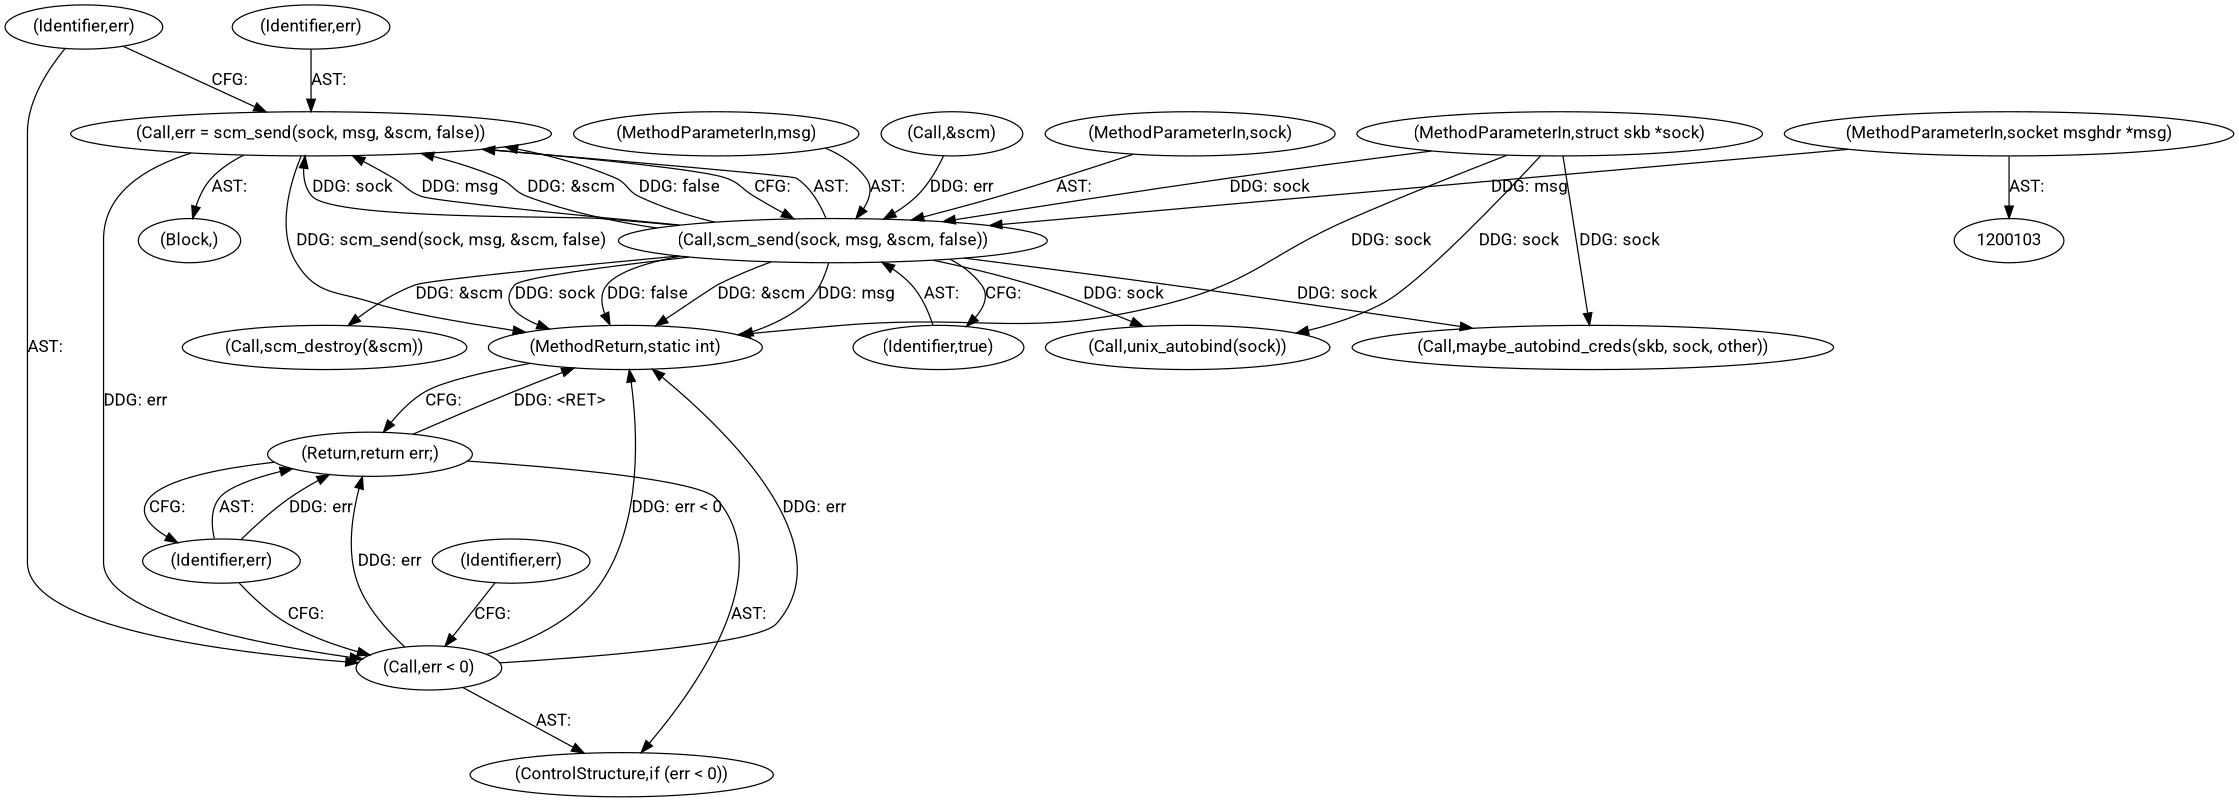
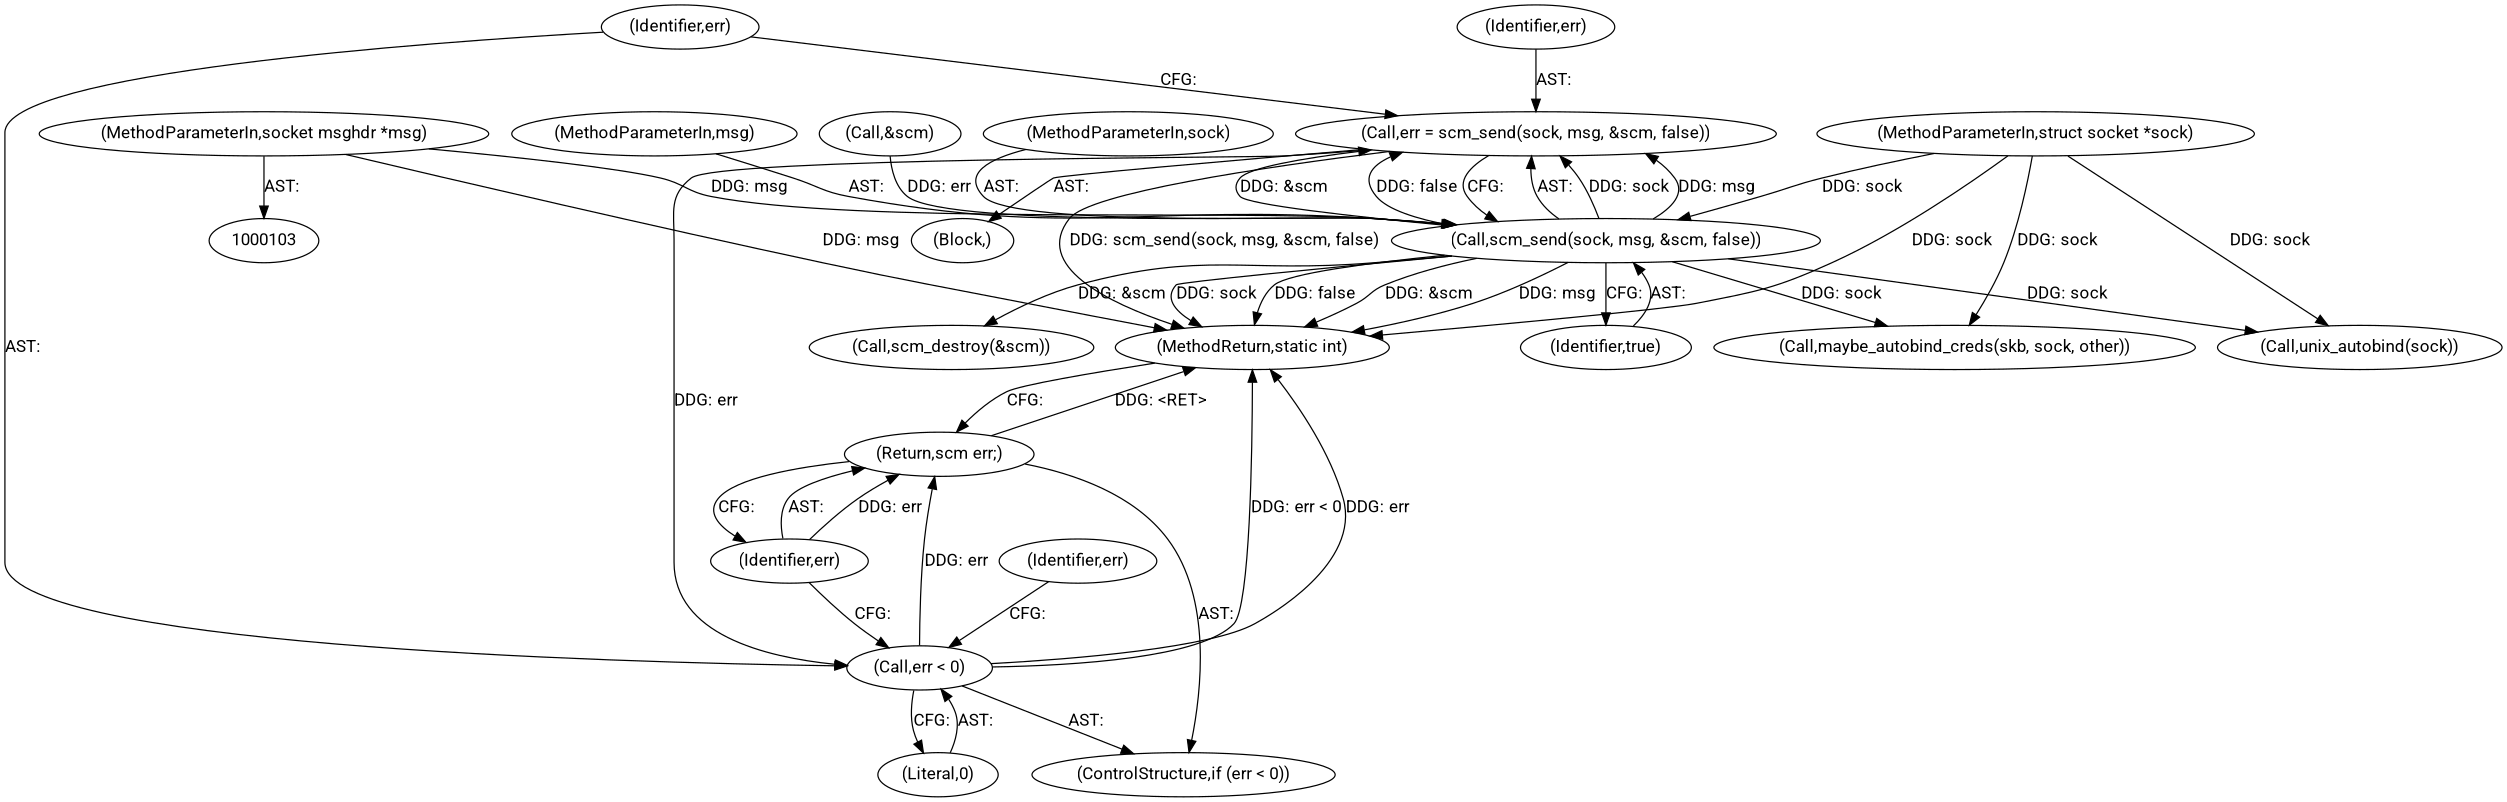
(1560, 134) -> (2036, 134)
(2009, 241) -> (264, 241)
none -> (749, 247)
(370, 454) -> (939, 454)
none -> (938, 775)
